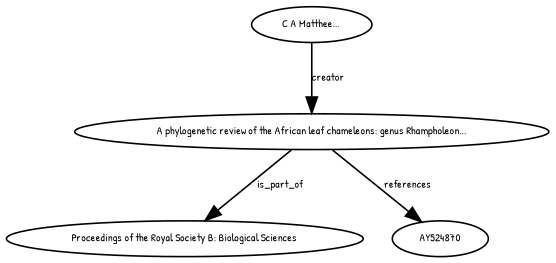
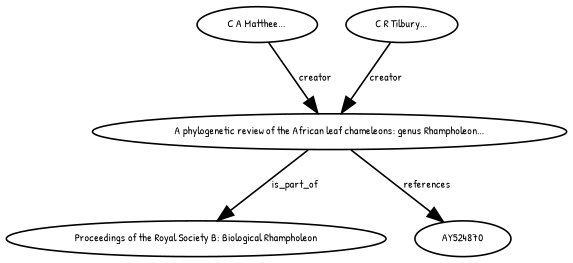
none -> (402, 25)
(185, 239) -> (196, 239)
